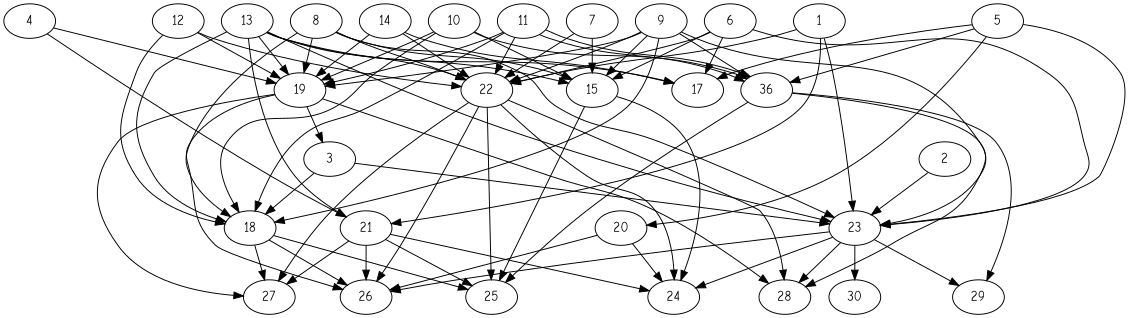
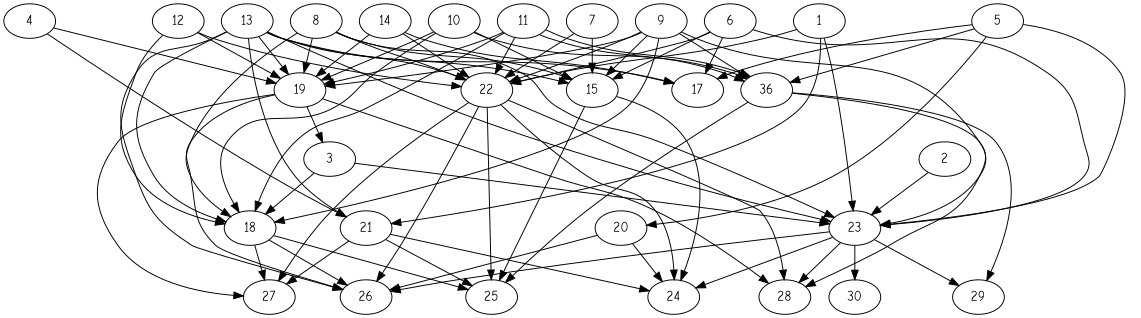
(366, 255) -> (145, 199)
